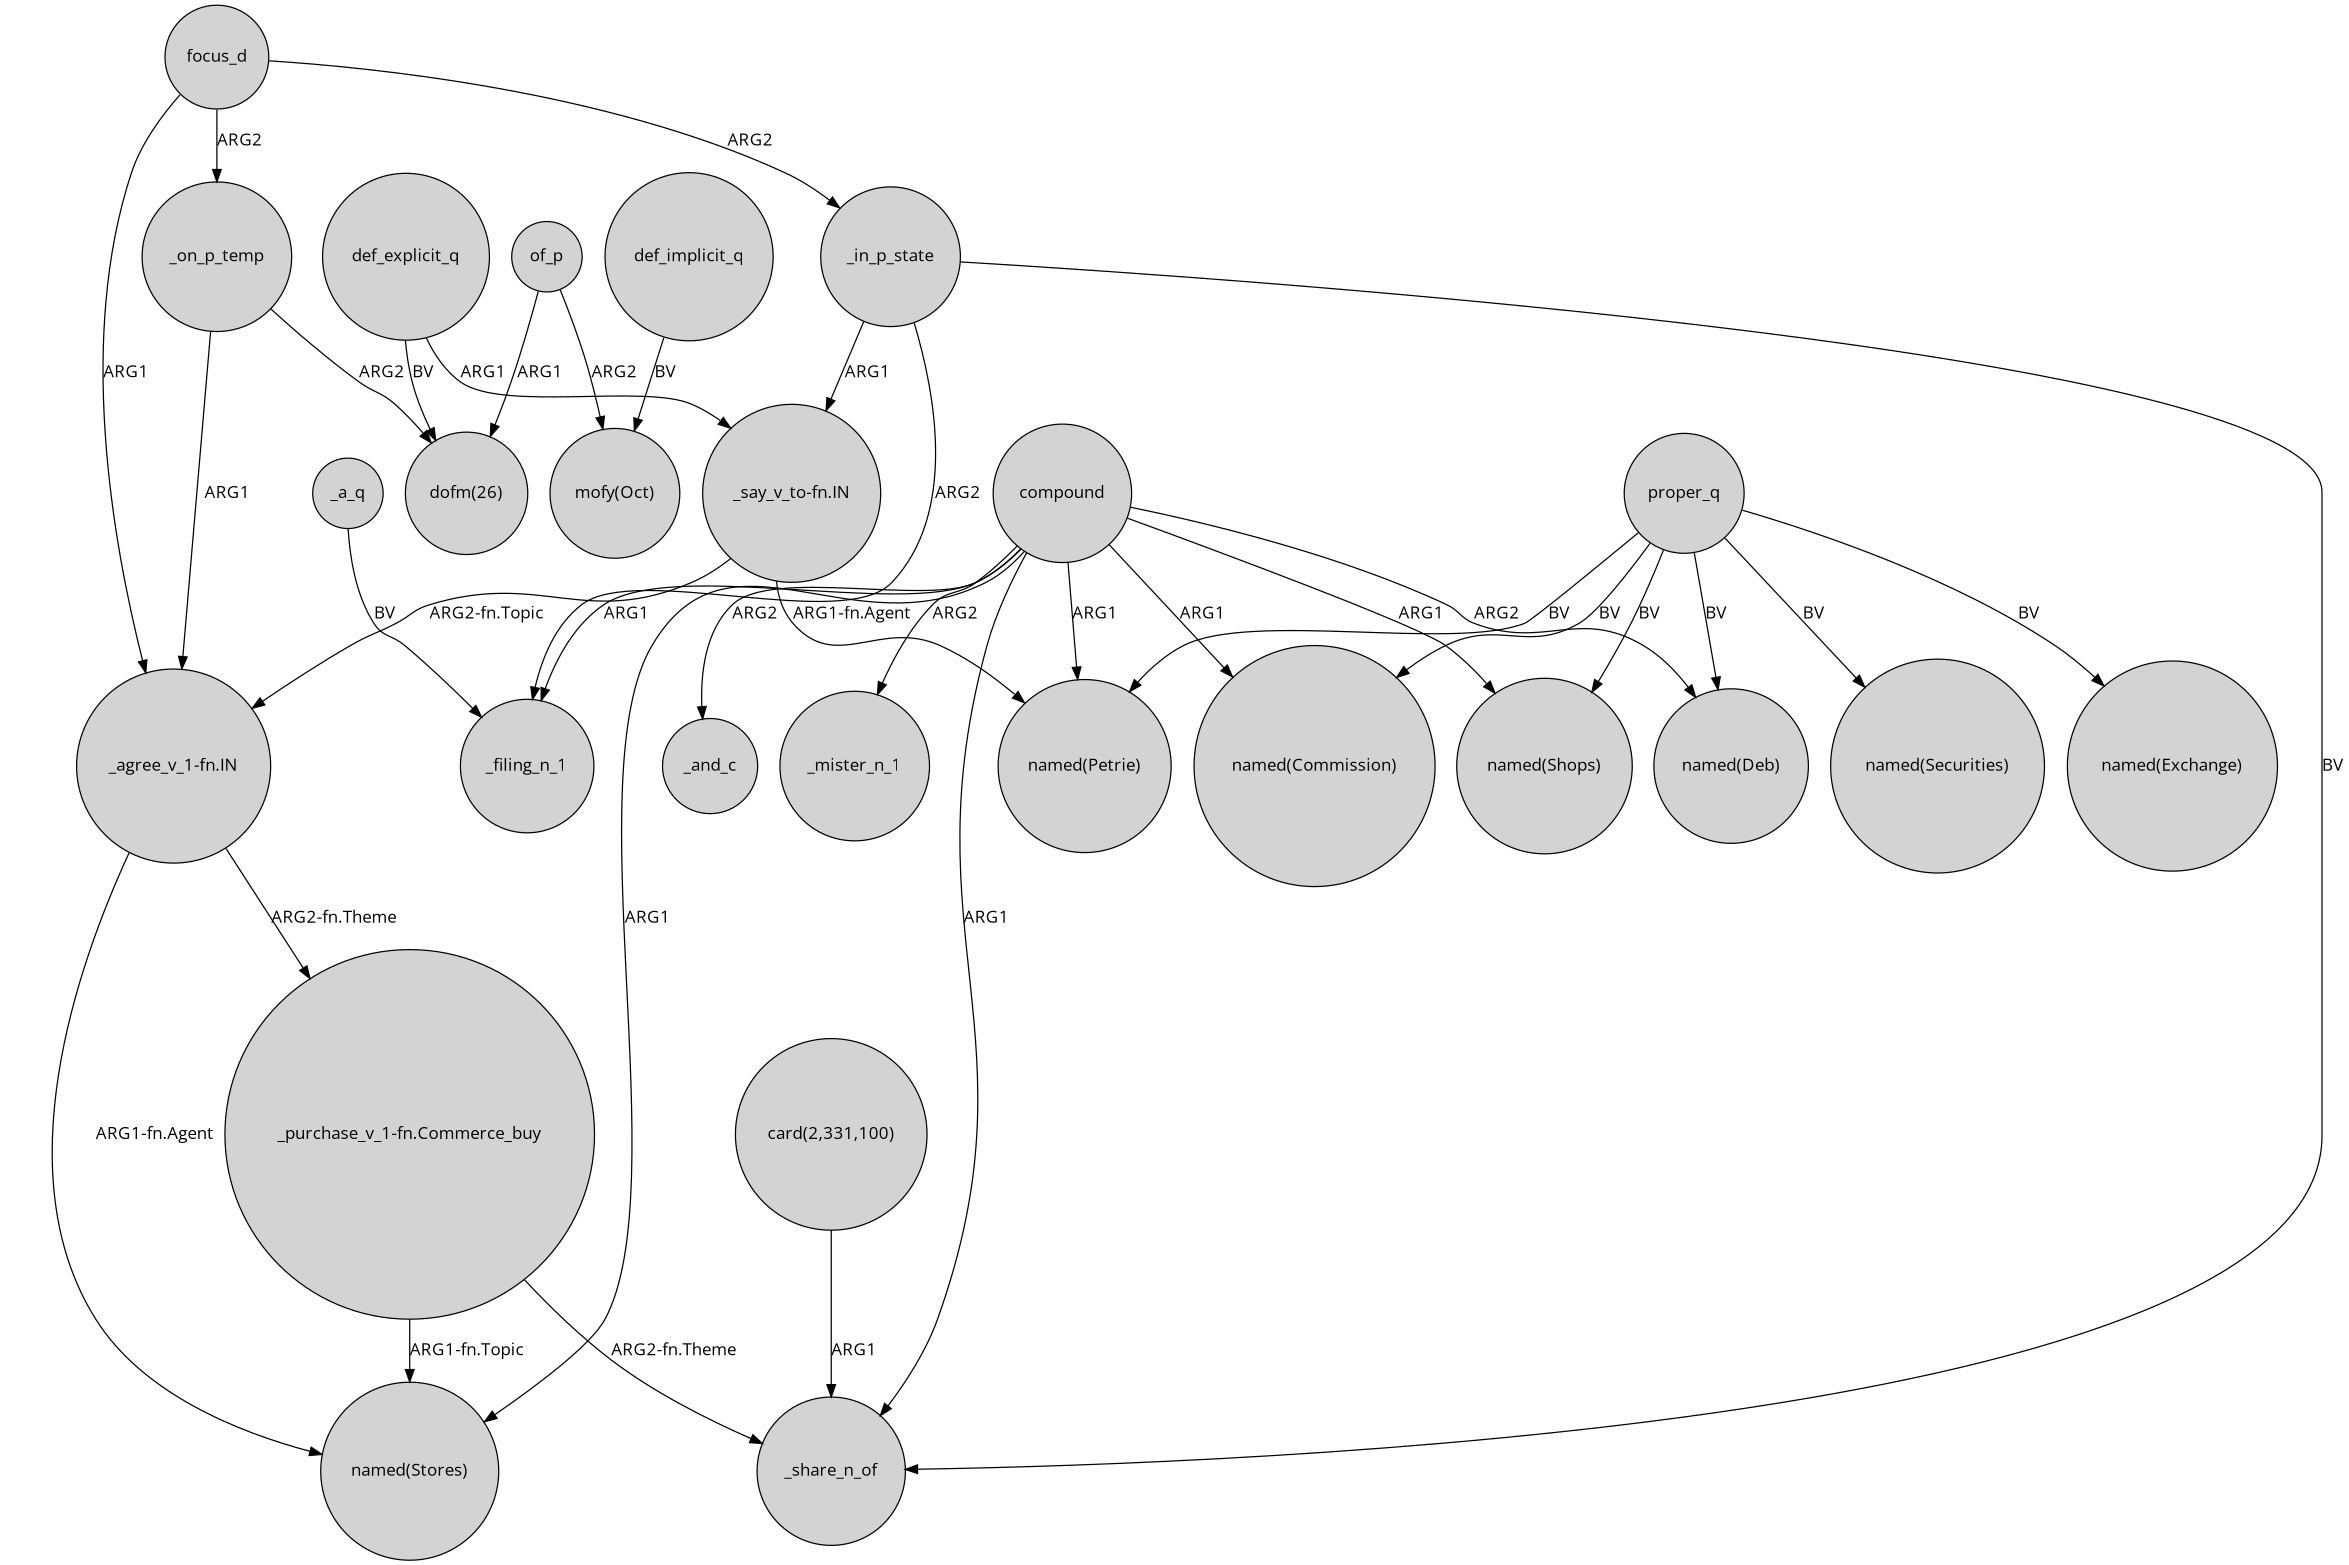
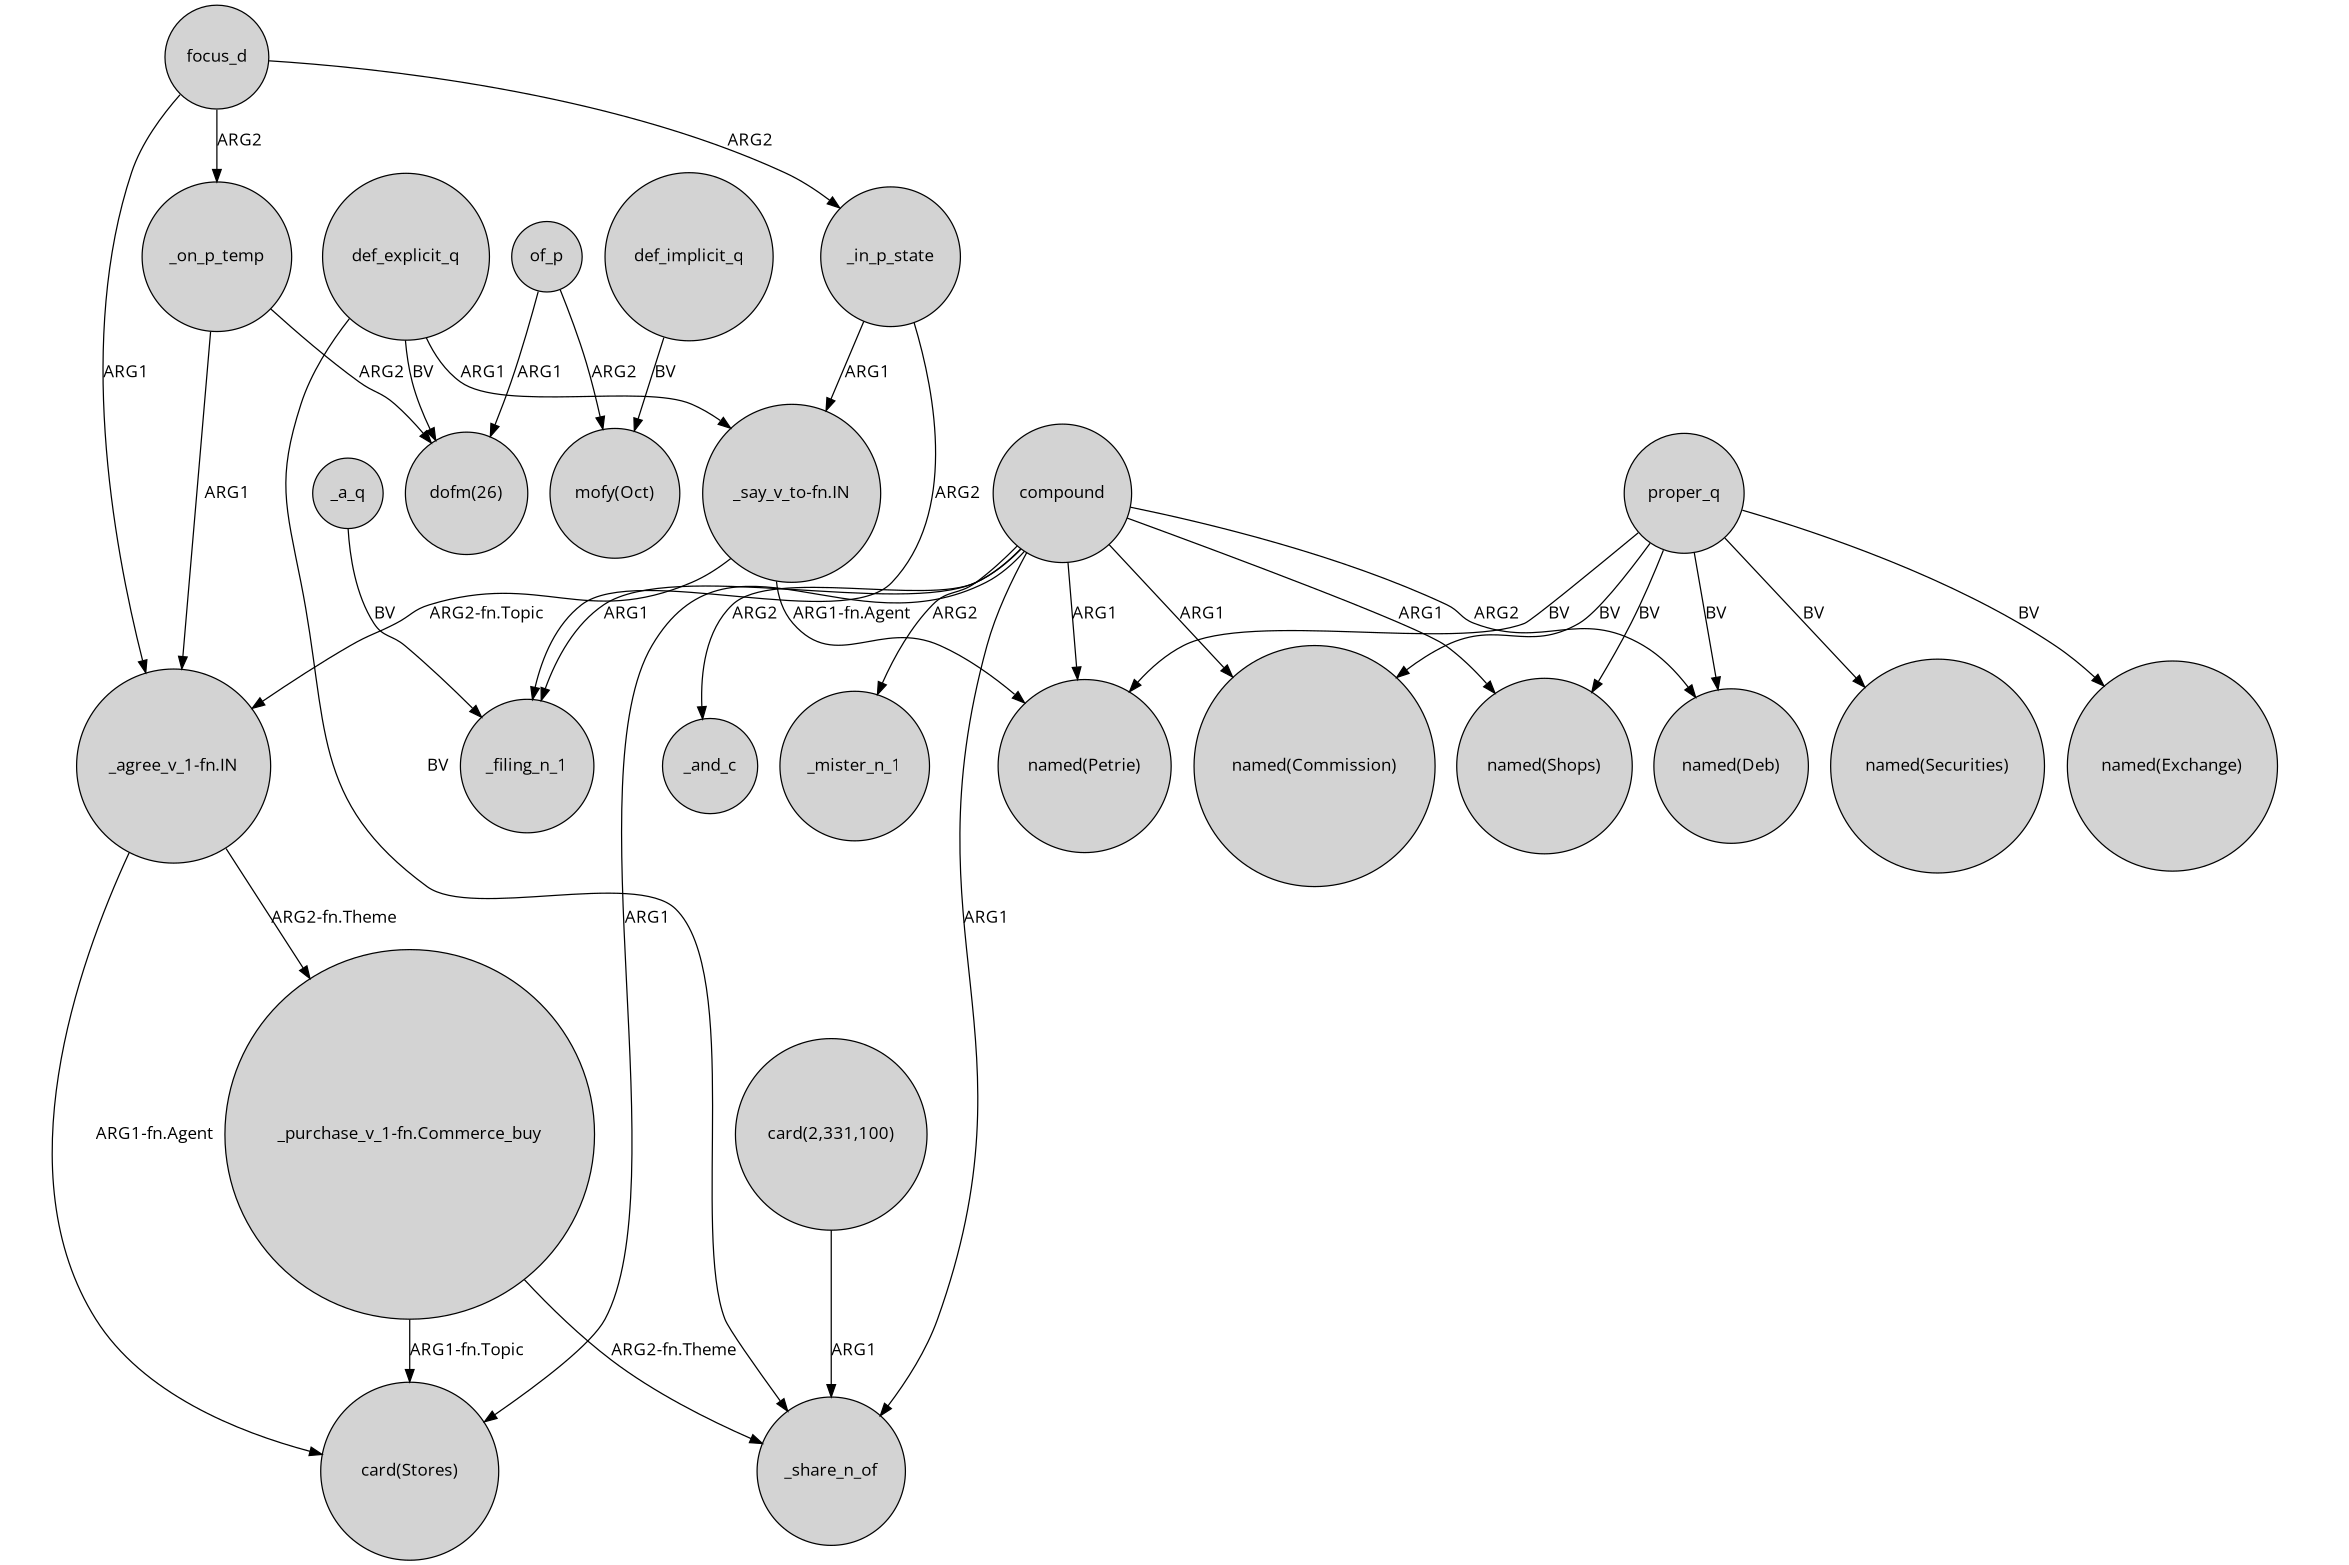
(2322, 865) -> (500, 898)
(410, 1471) -> (410, 1471)
